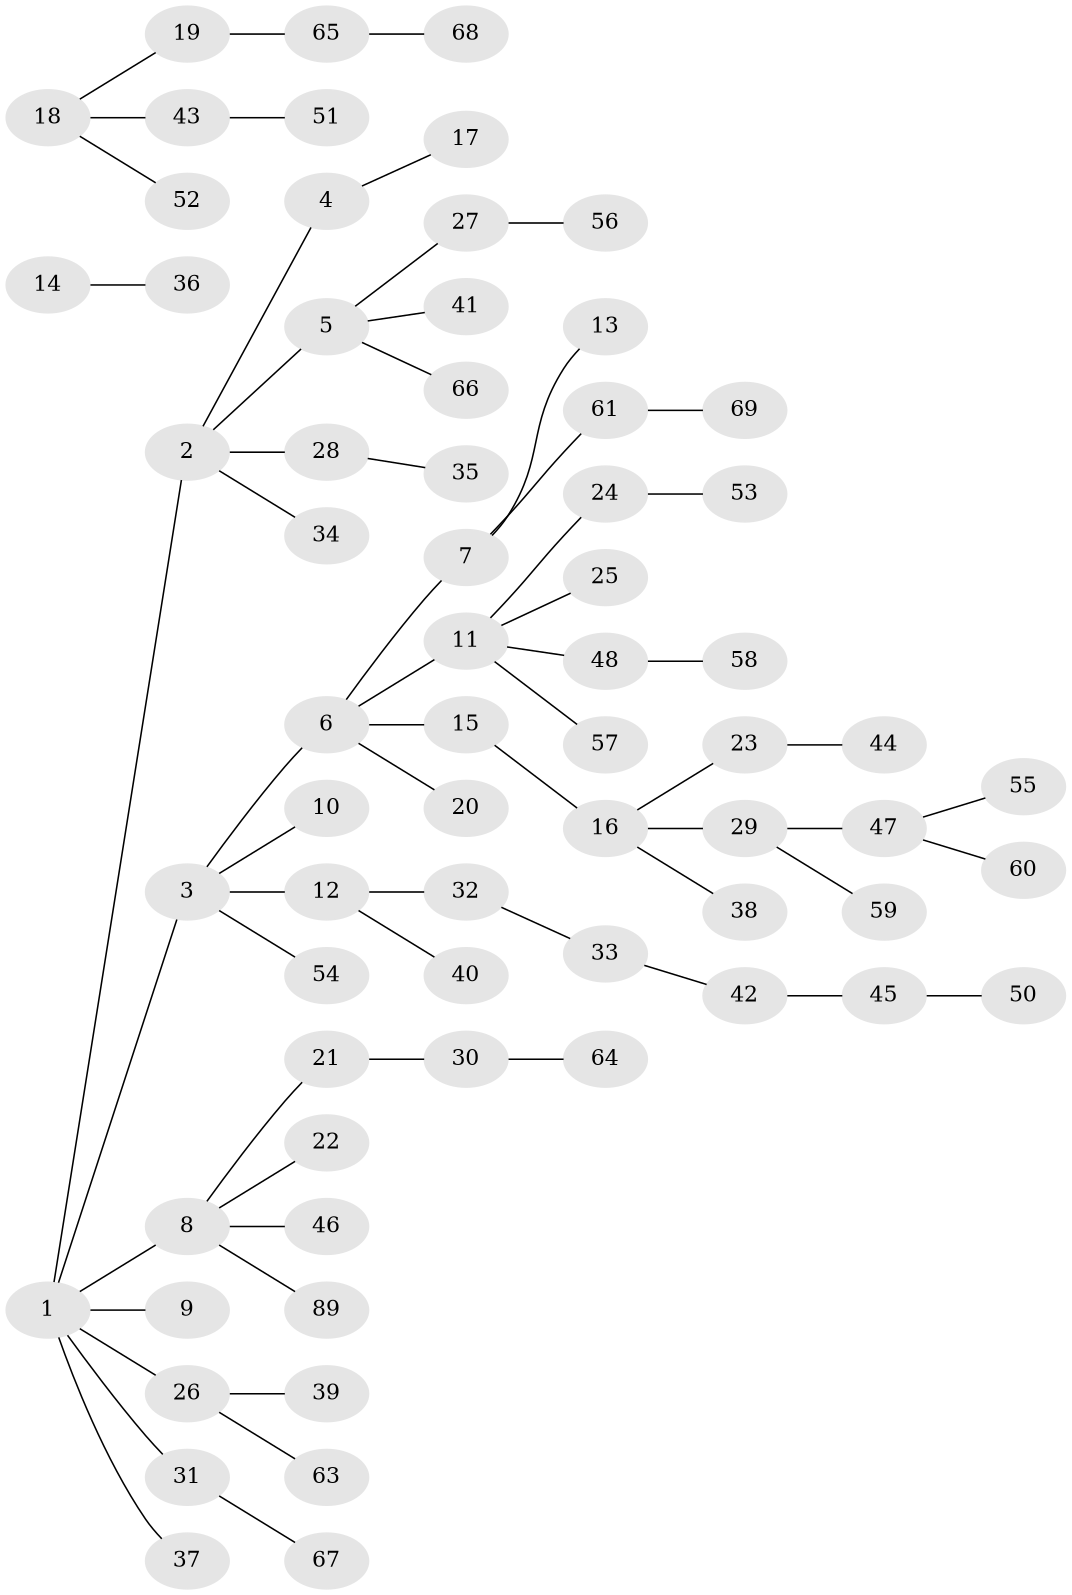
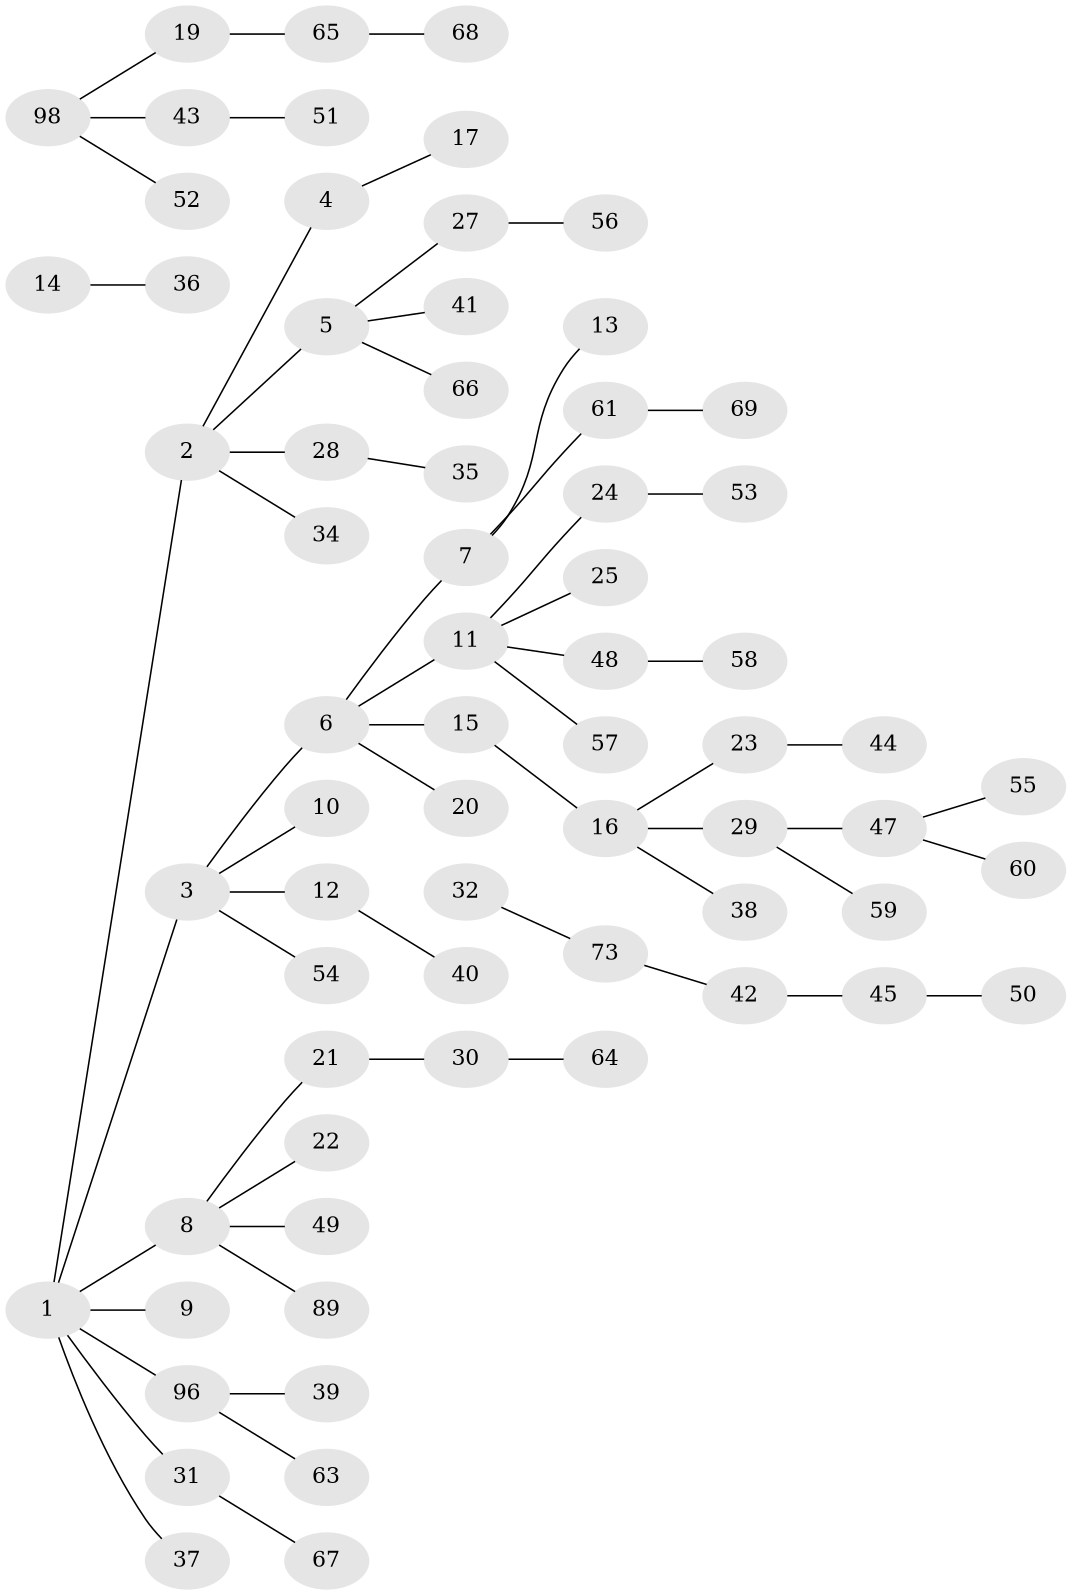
(48, 118) -> (48, 118)
(397, 892) -> none
(606, 954) -> (606, 954)
(327, 1226) -> (327, 1226)
(187, 1394) -> (187, 1394)
